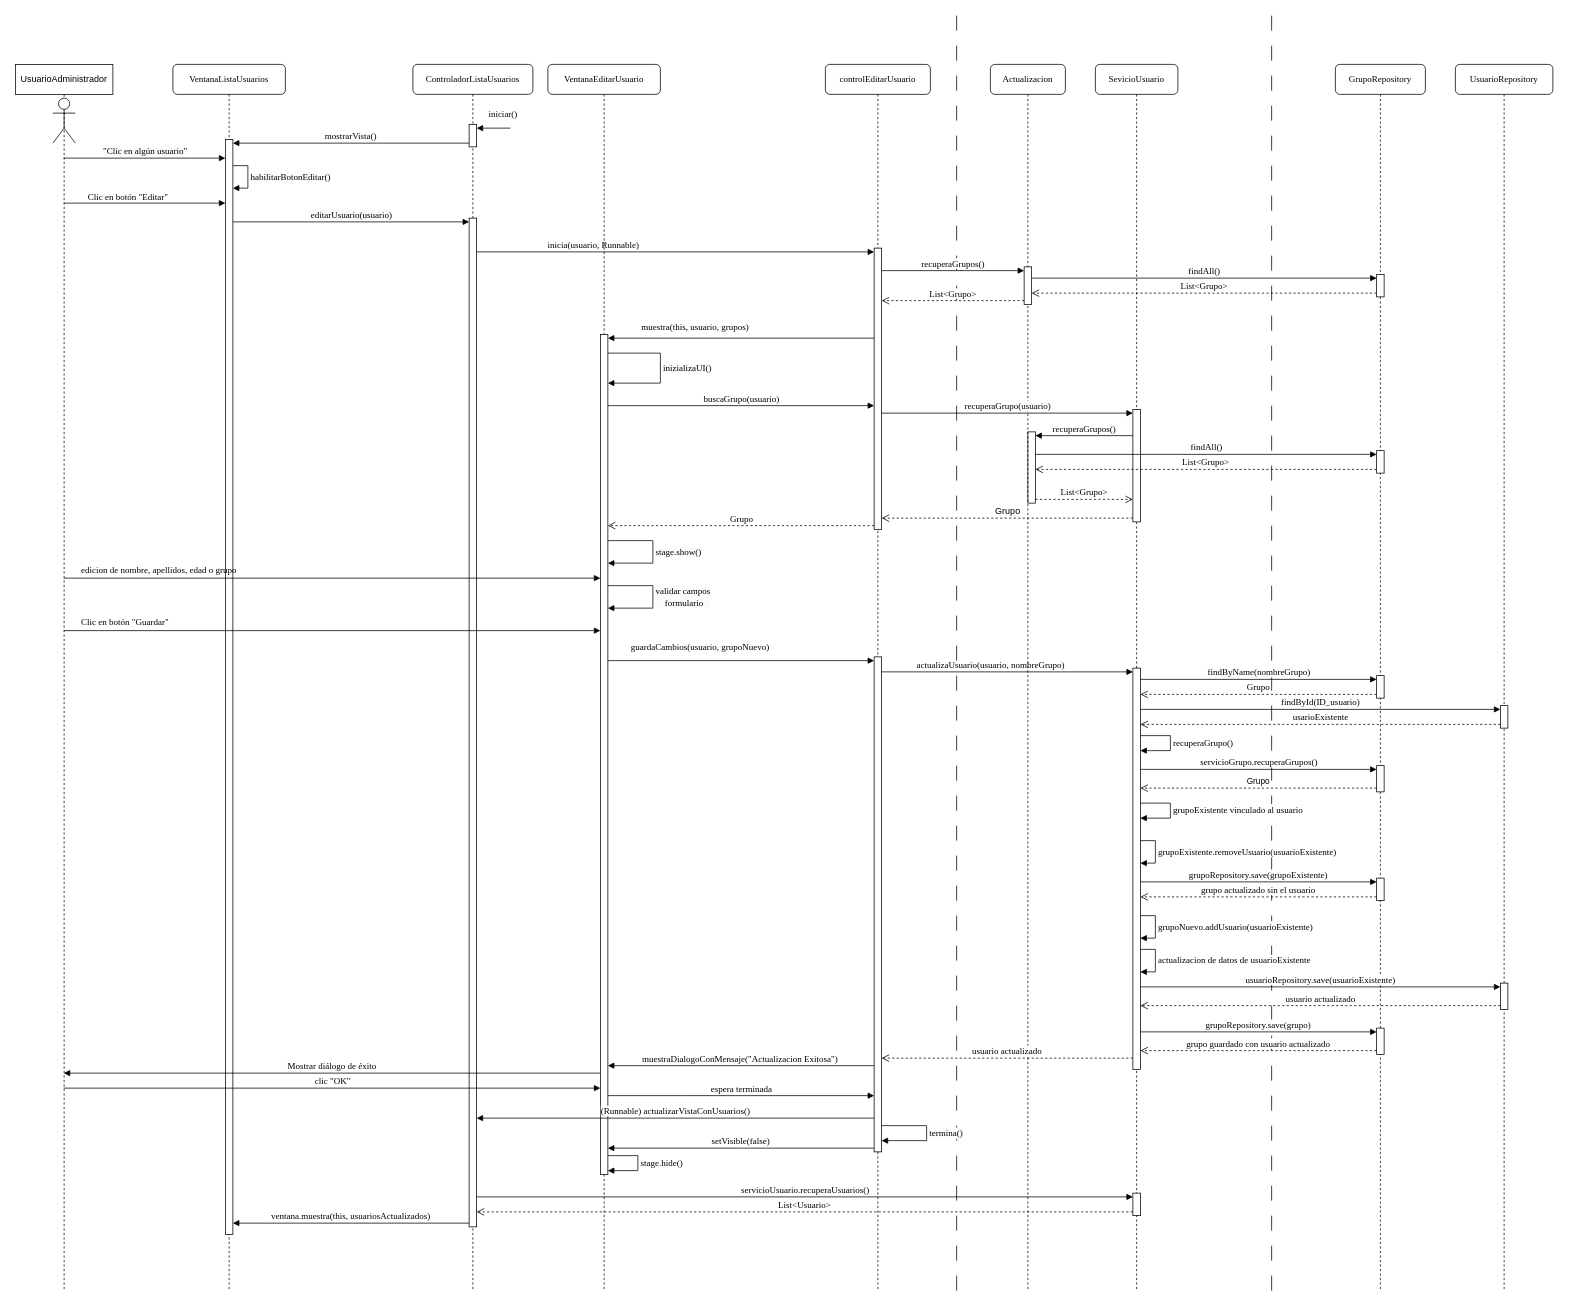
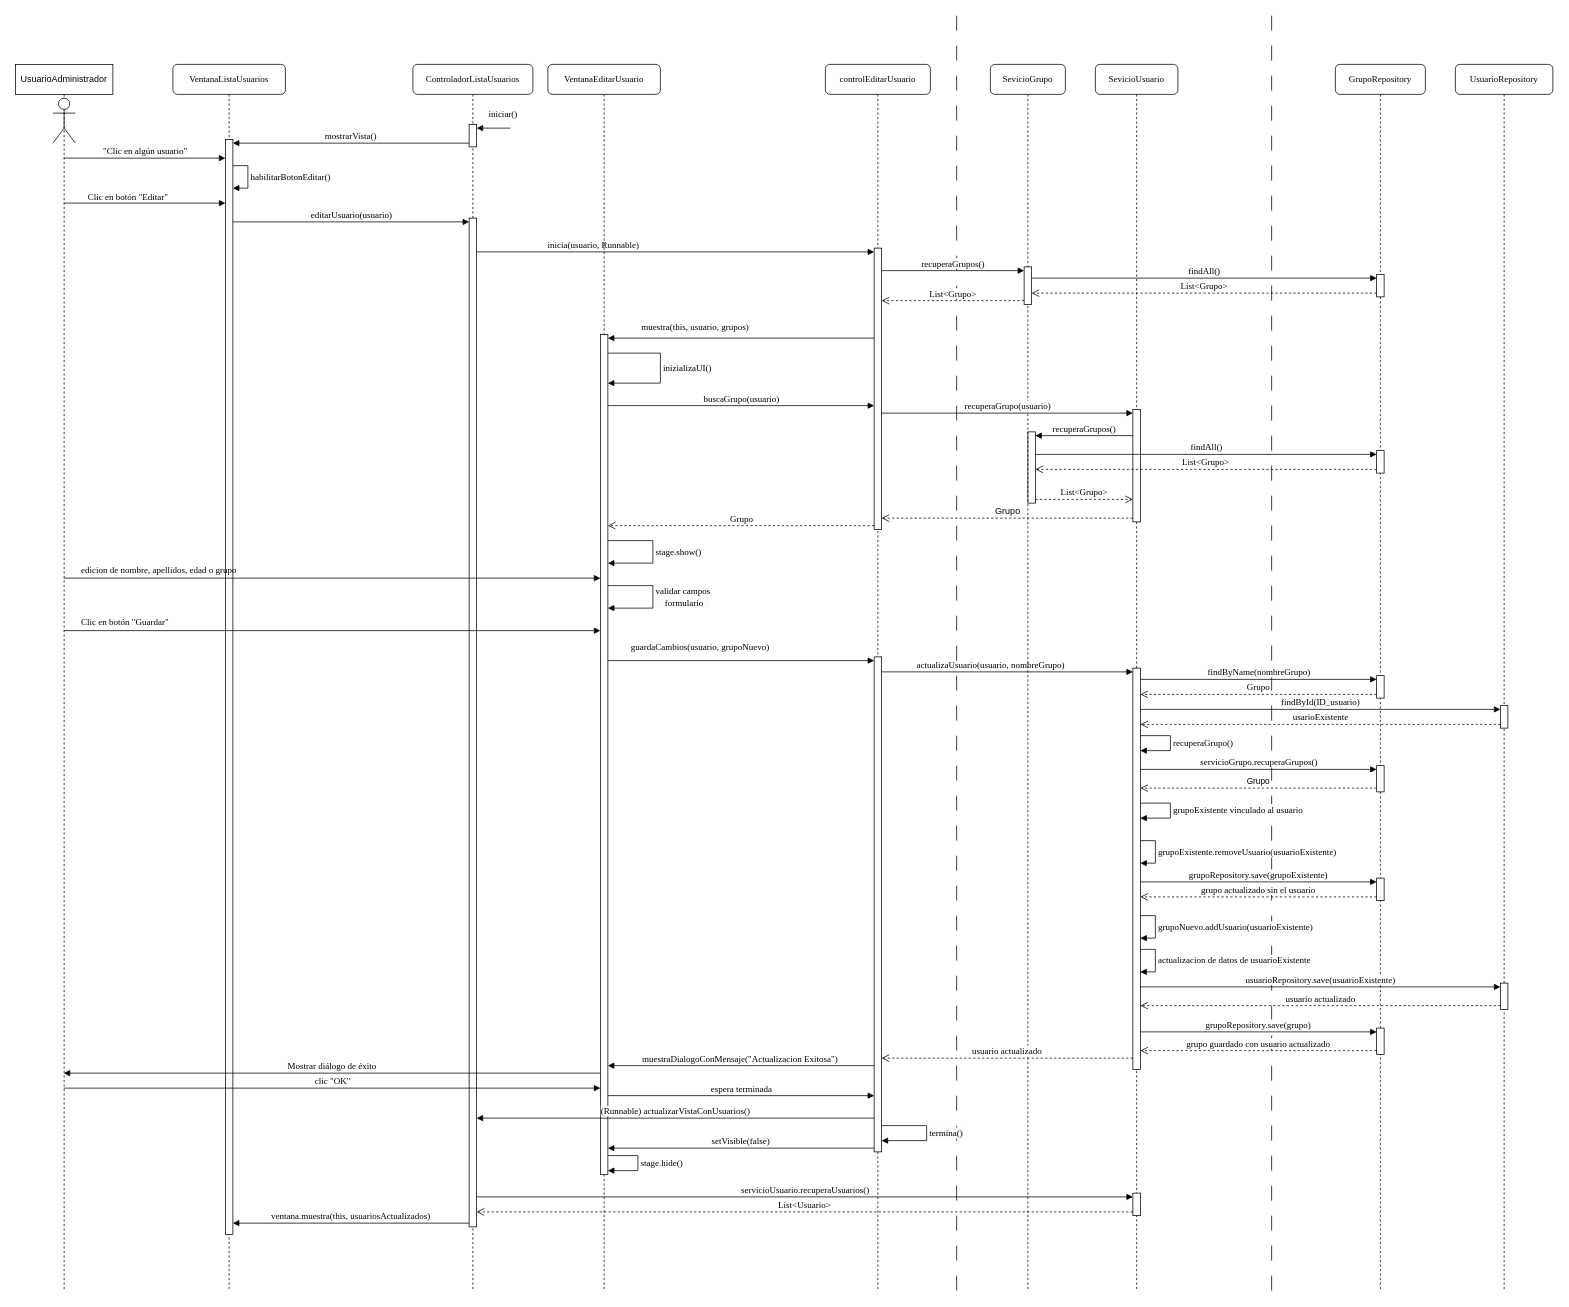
(1028, 79) -> (1028, 79)
